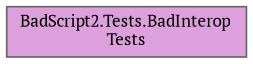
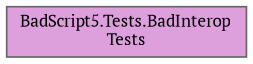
(127, 32) -> (127, 32)
